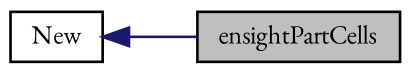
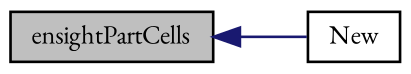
(163, 37) -> (274, 37)
